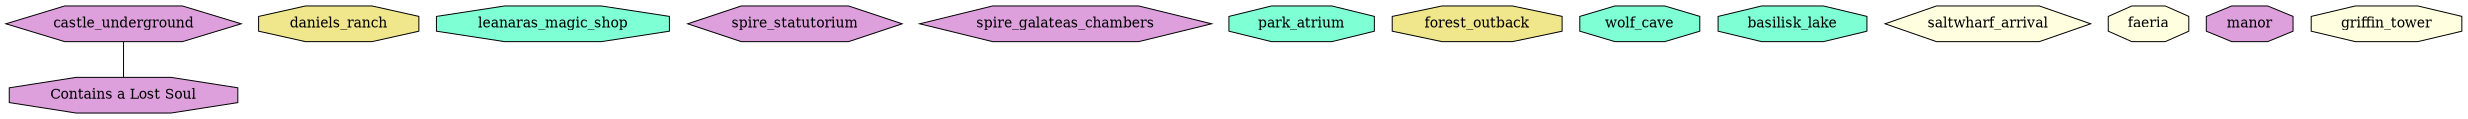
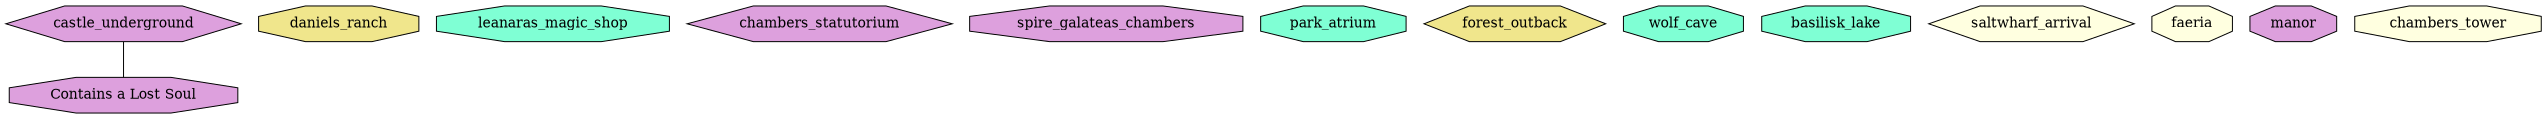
(795, 24) -> (820, 24)
(1066, 24) -> (1106, 24)
(1477, 24) -> (1515, 24)
(2387, 24) -> (2448, 24)
